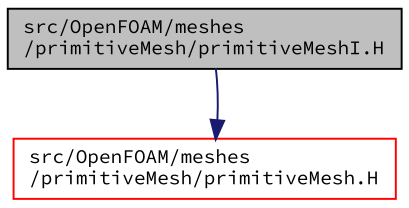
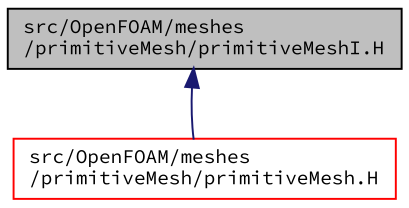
(218, 94) -> (192, 114)
